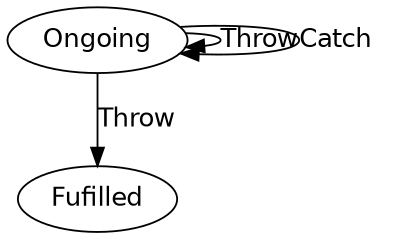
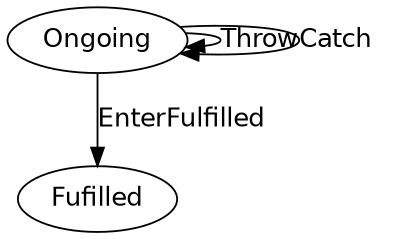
(137, 120) -> (182, 120)
